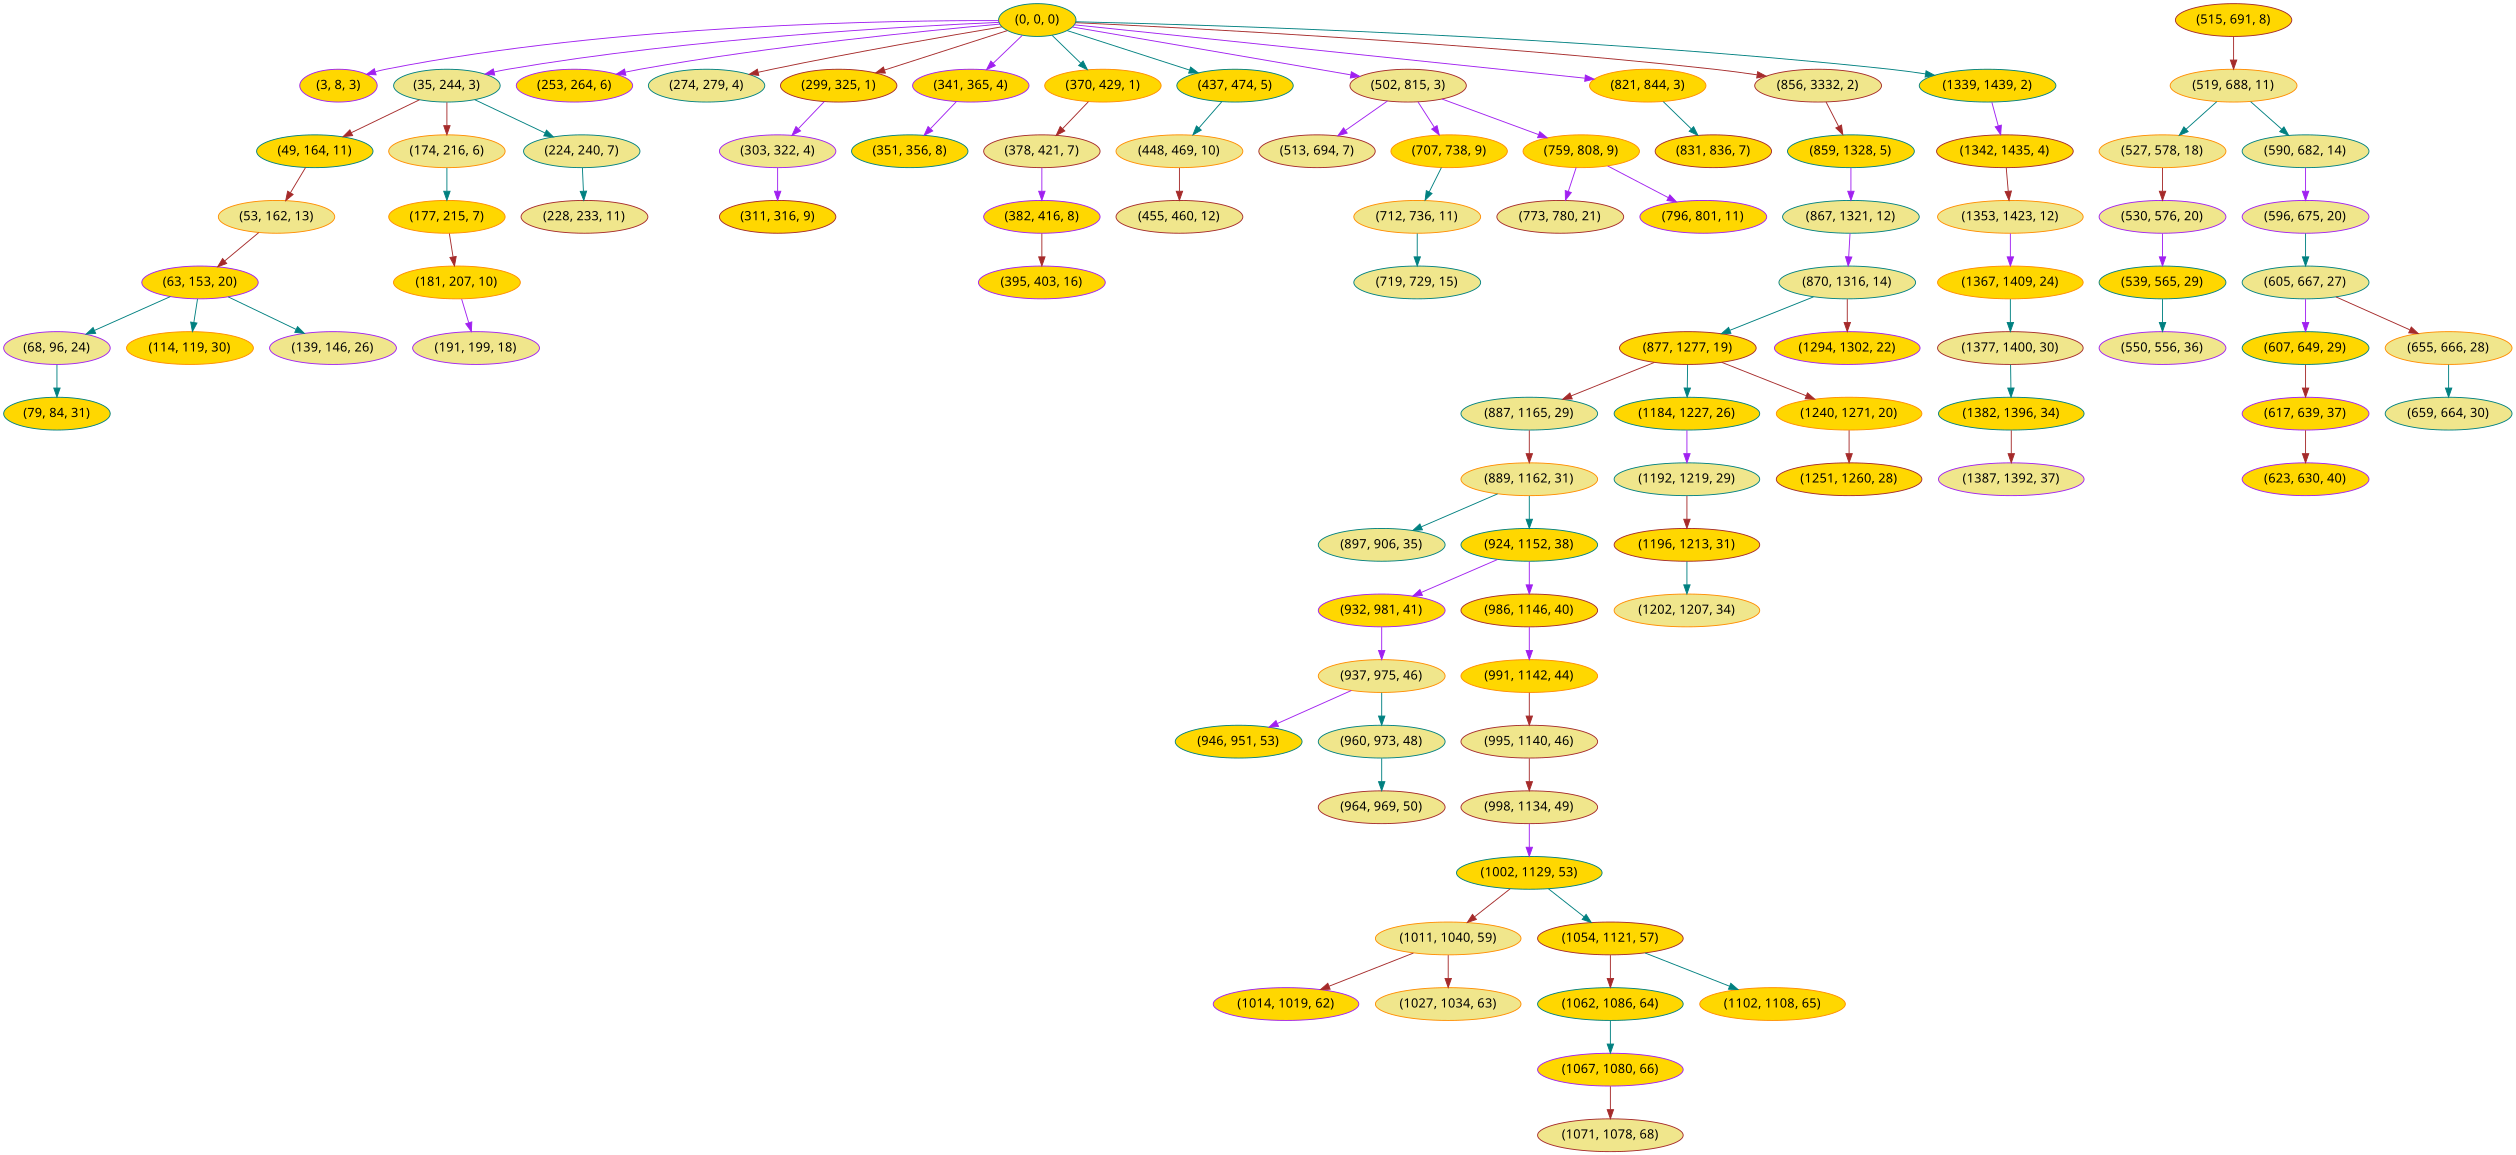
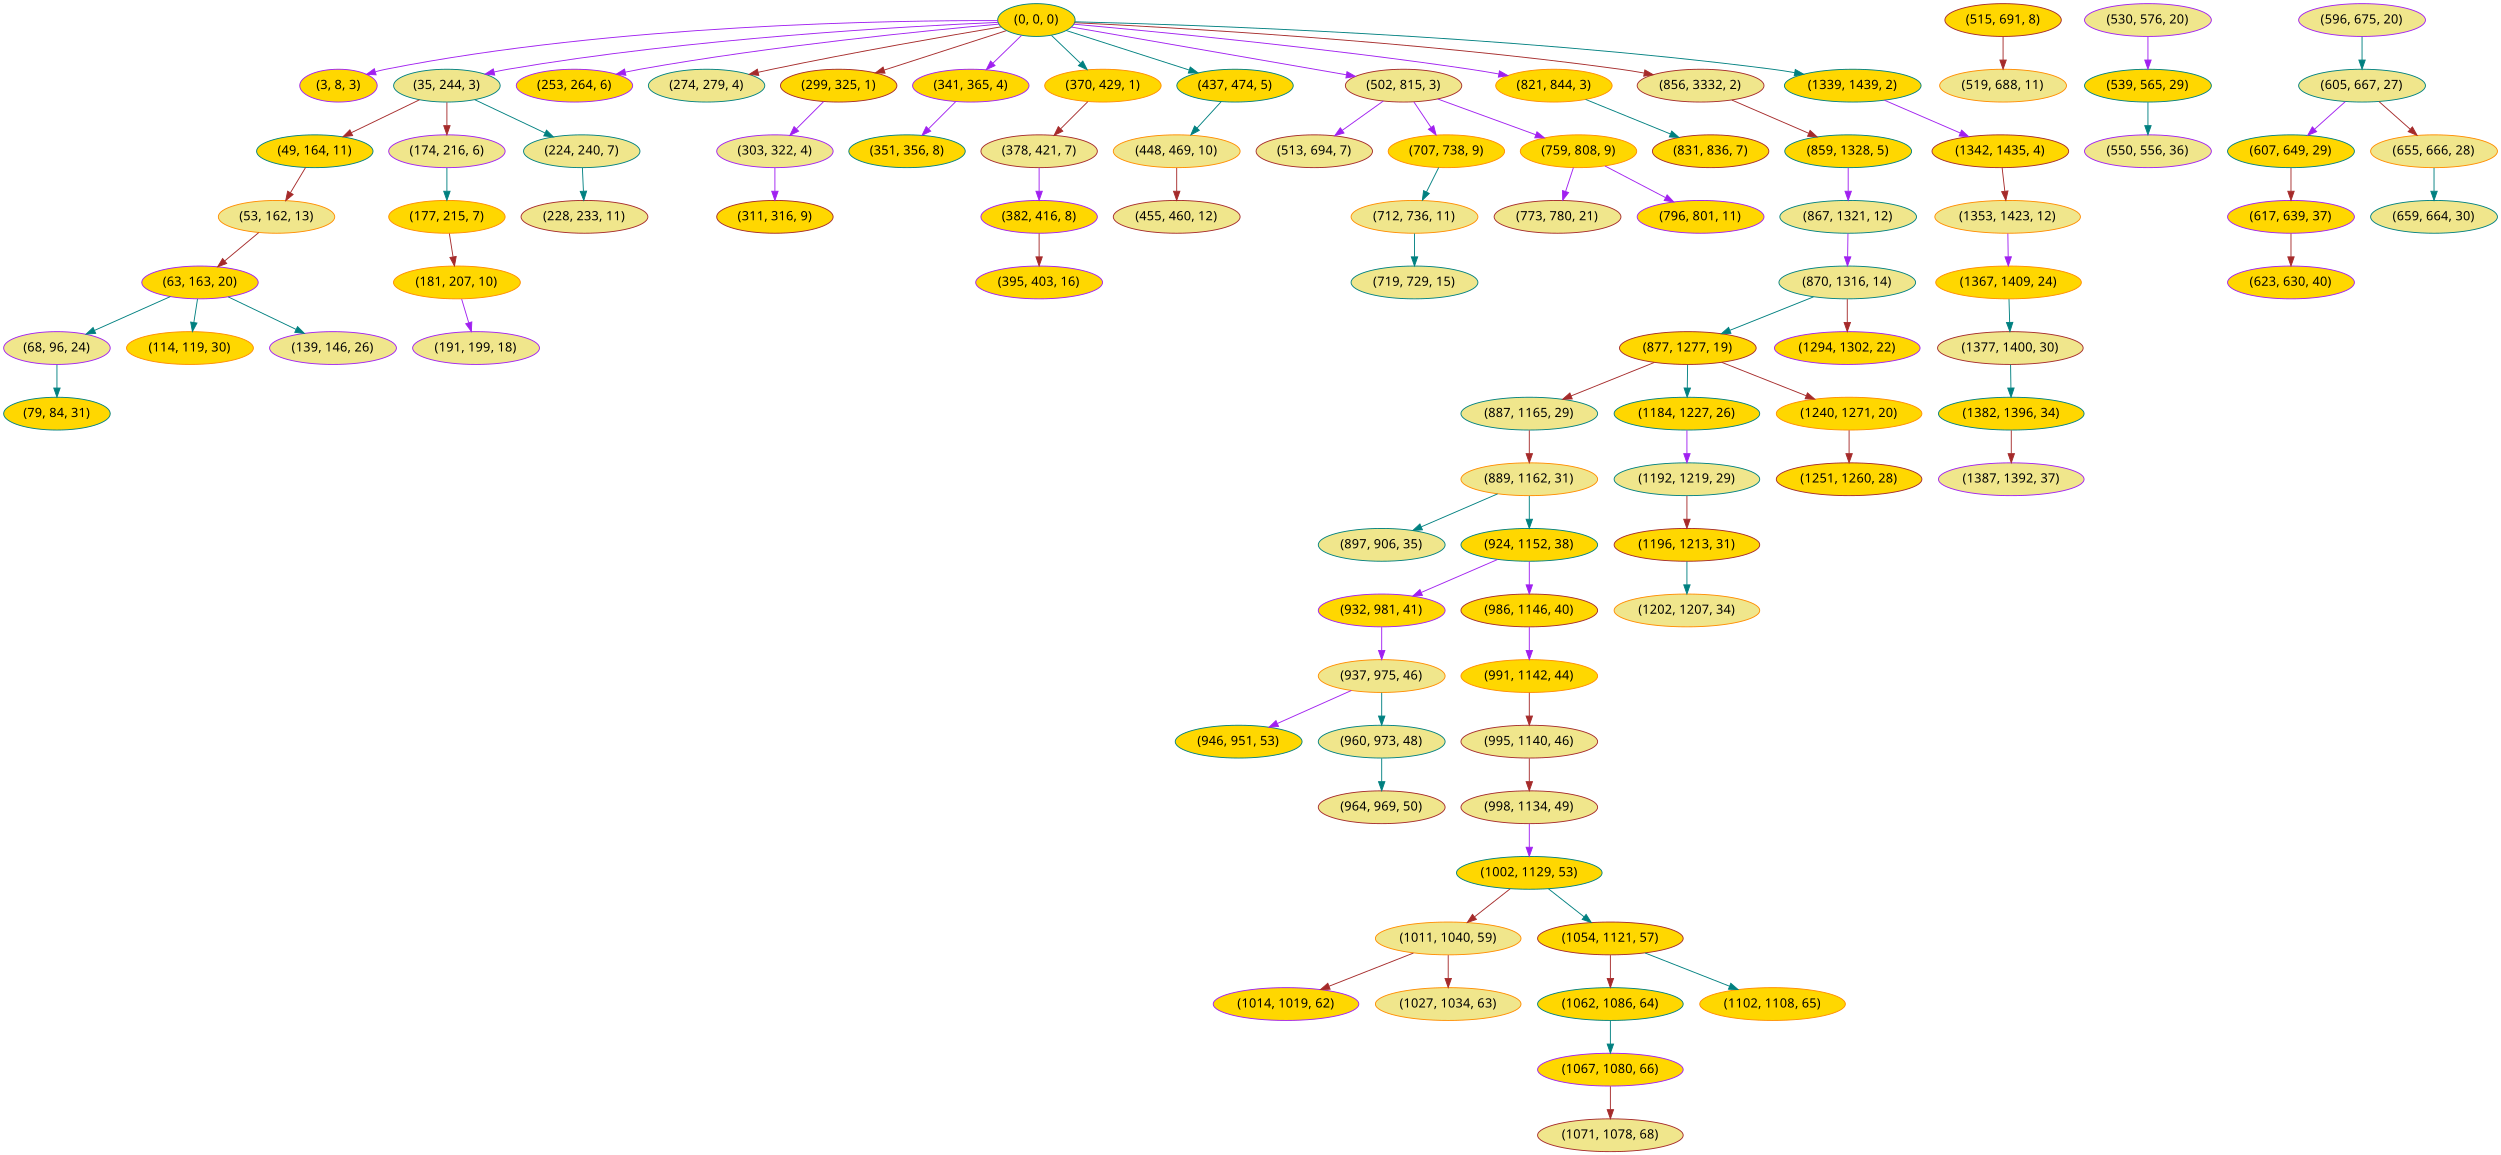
(447, 151) -> (447, 151)
(2163, 151) -> none
(2306, 151) -> none
(200, 282) -> (200, 282)
